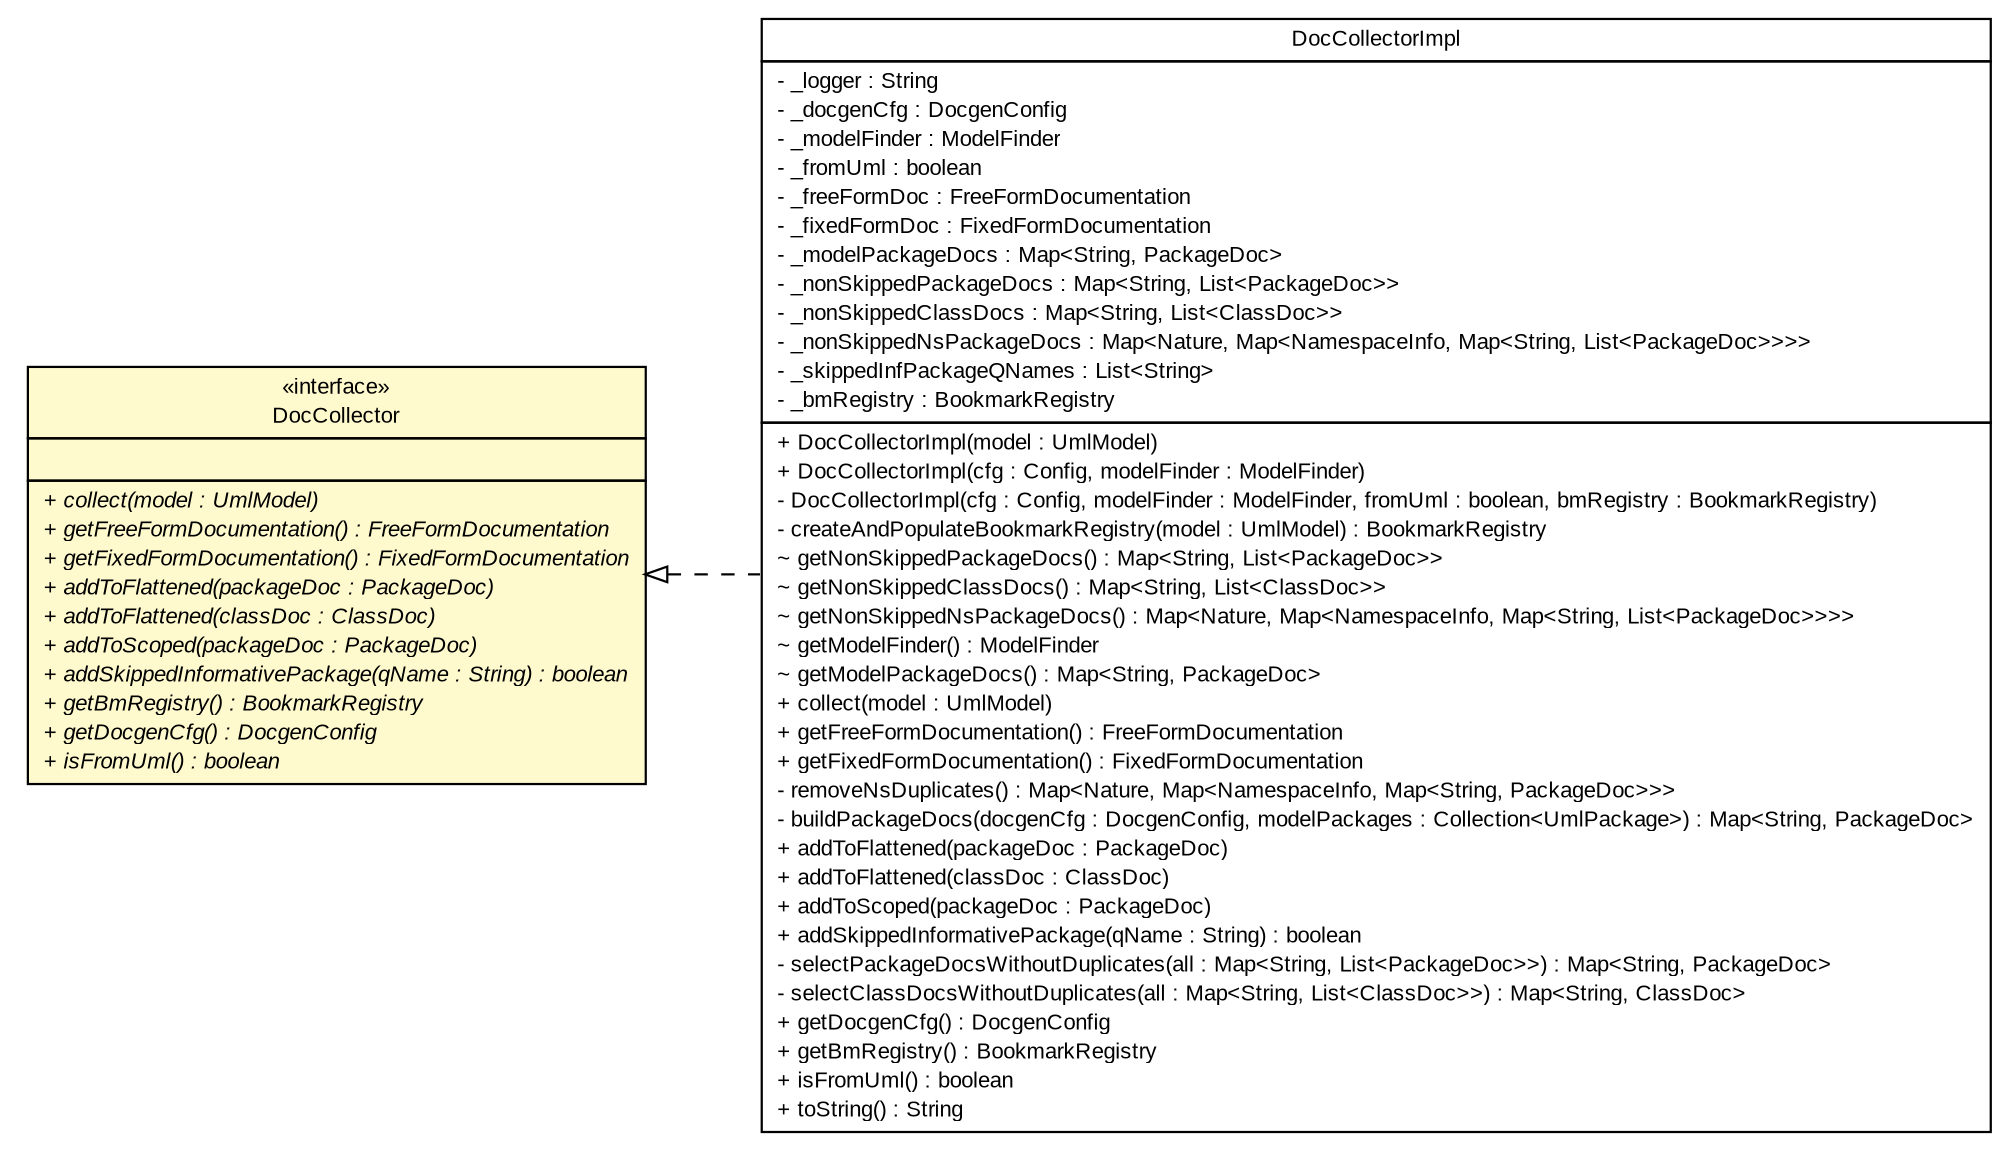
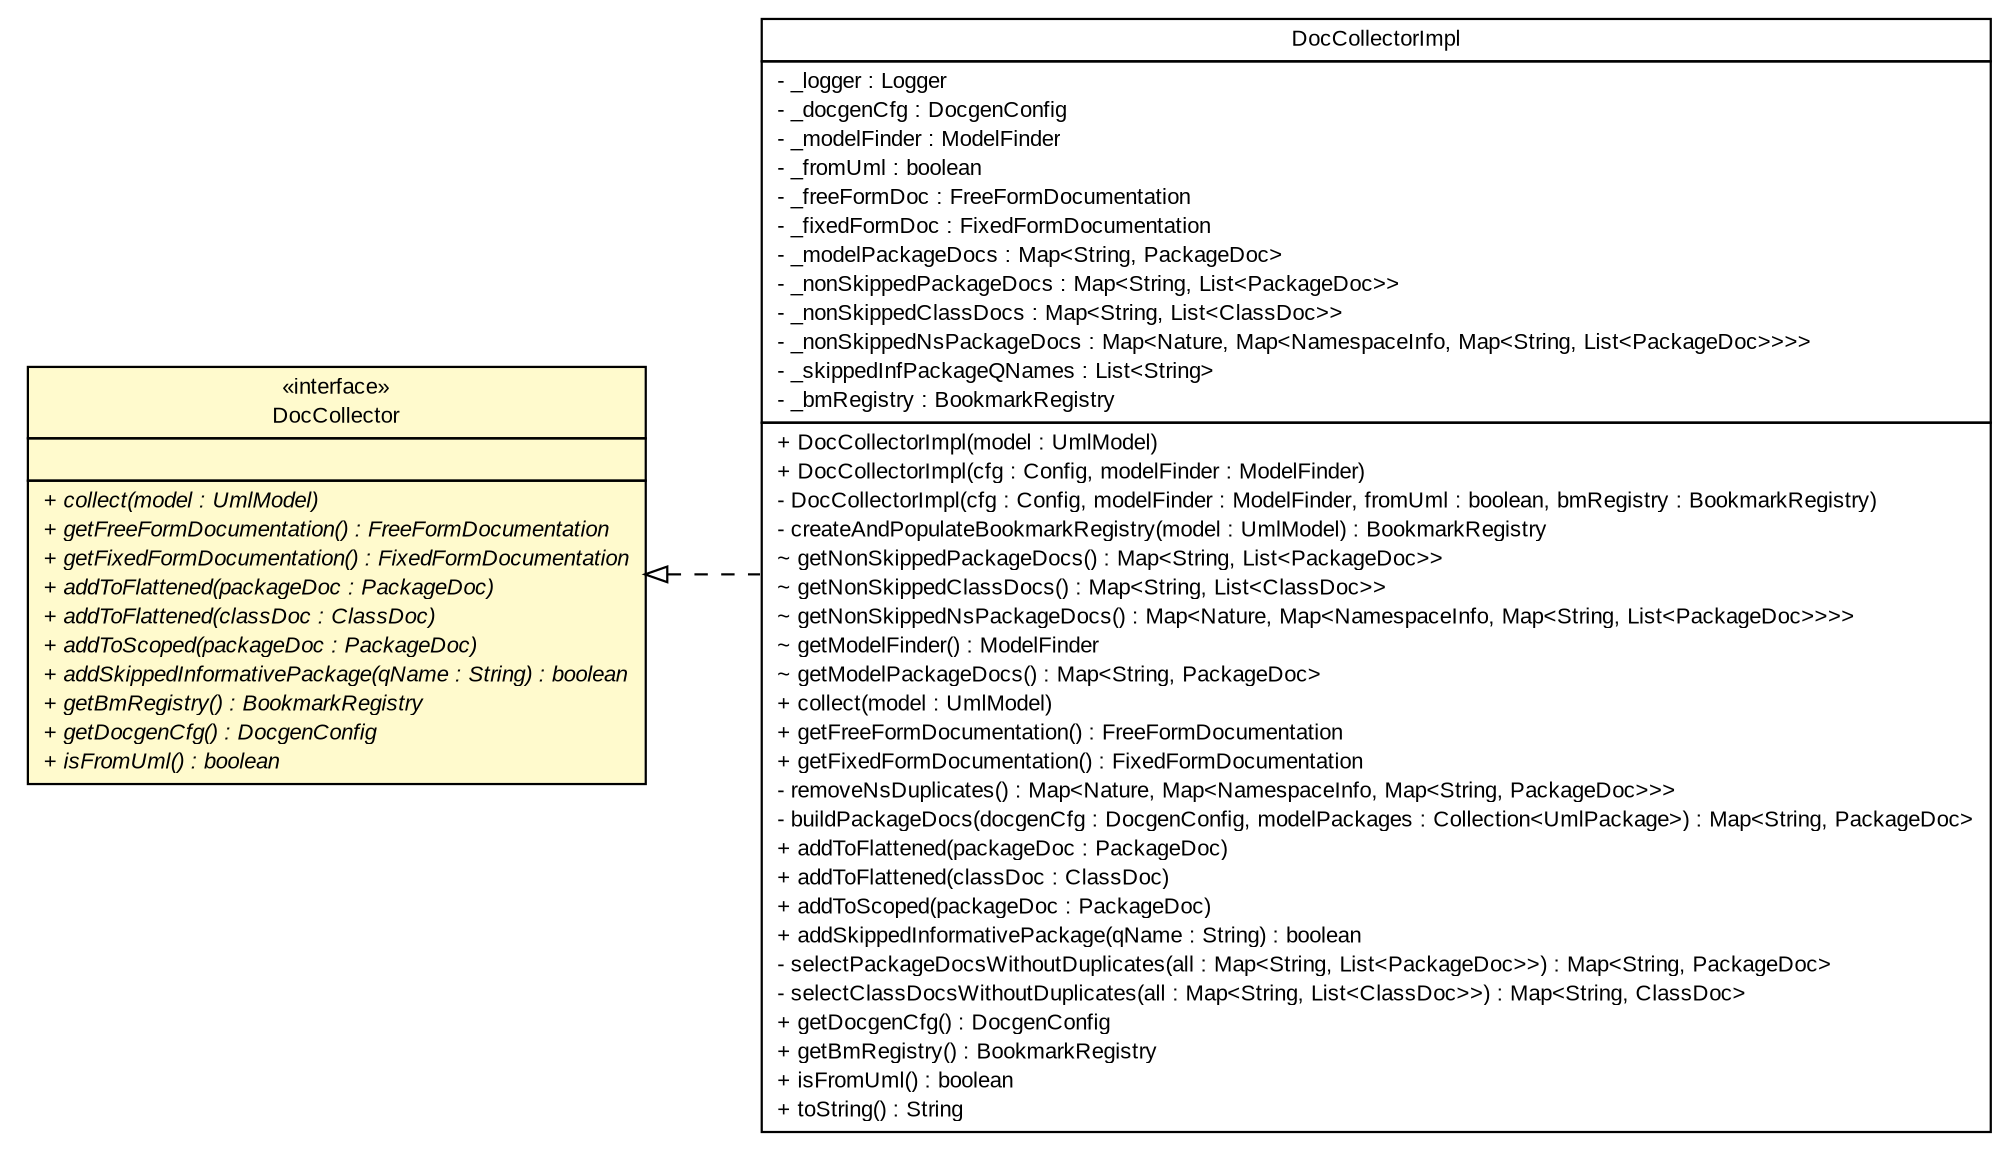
(859, 81) -> (862, 81)
